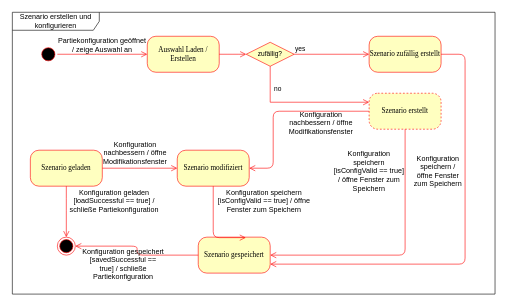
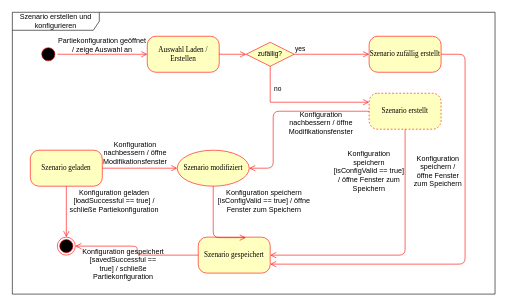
(213, 168) -> (213, 168)
